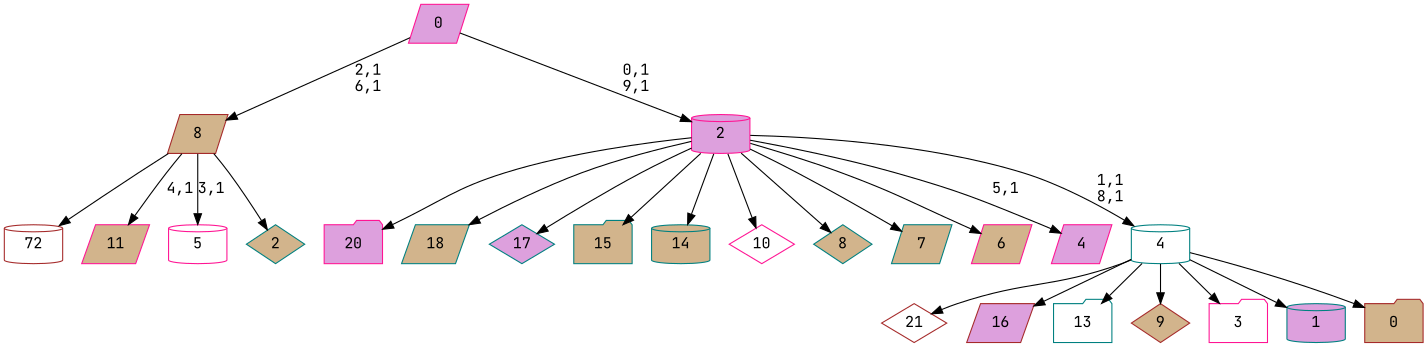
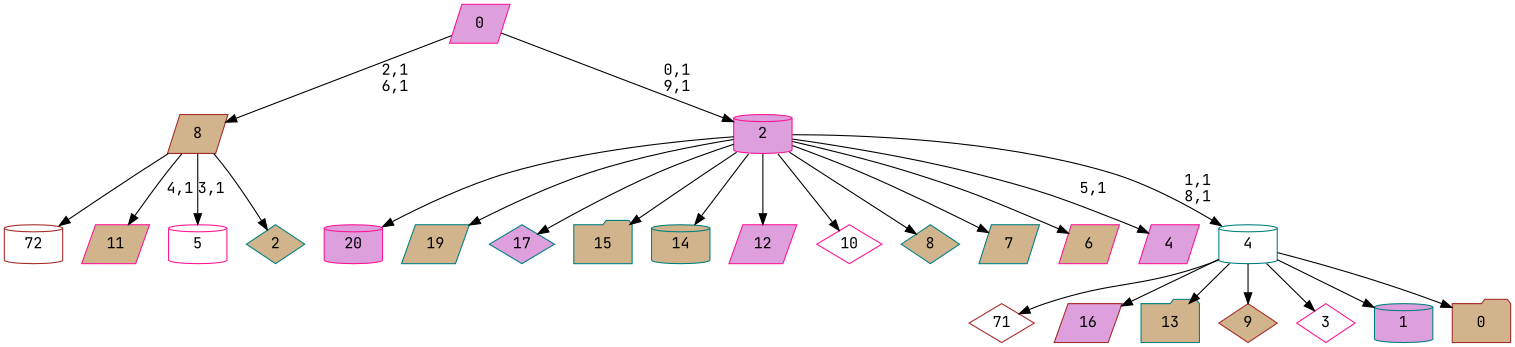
(353, 244) -> (353, 244)
(435, 244) -> (435, 244)
none -> (763, 244)
(914, 323) -> (1002, 323)
(1083, 323) -> (1170, 323)
(1238, 323) -> (1326, 323)
